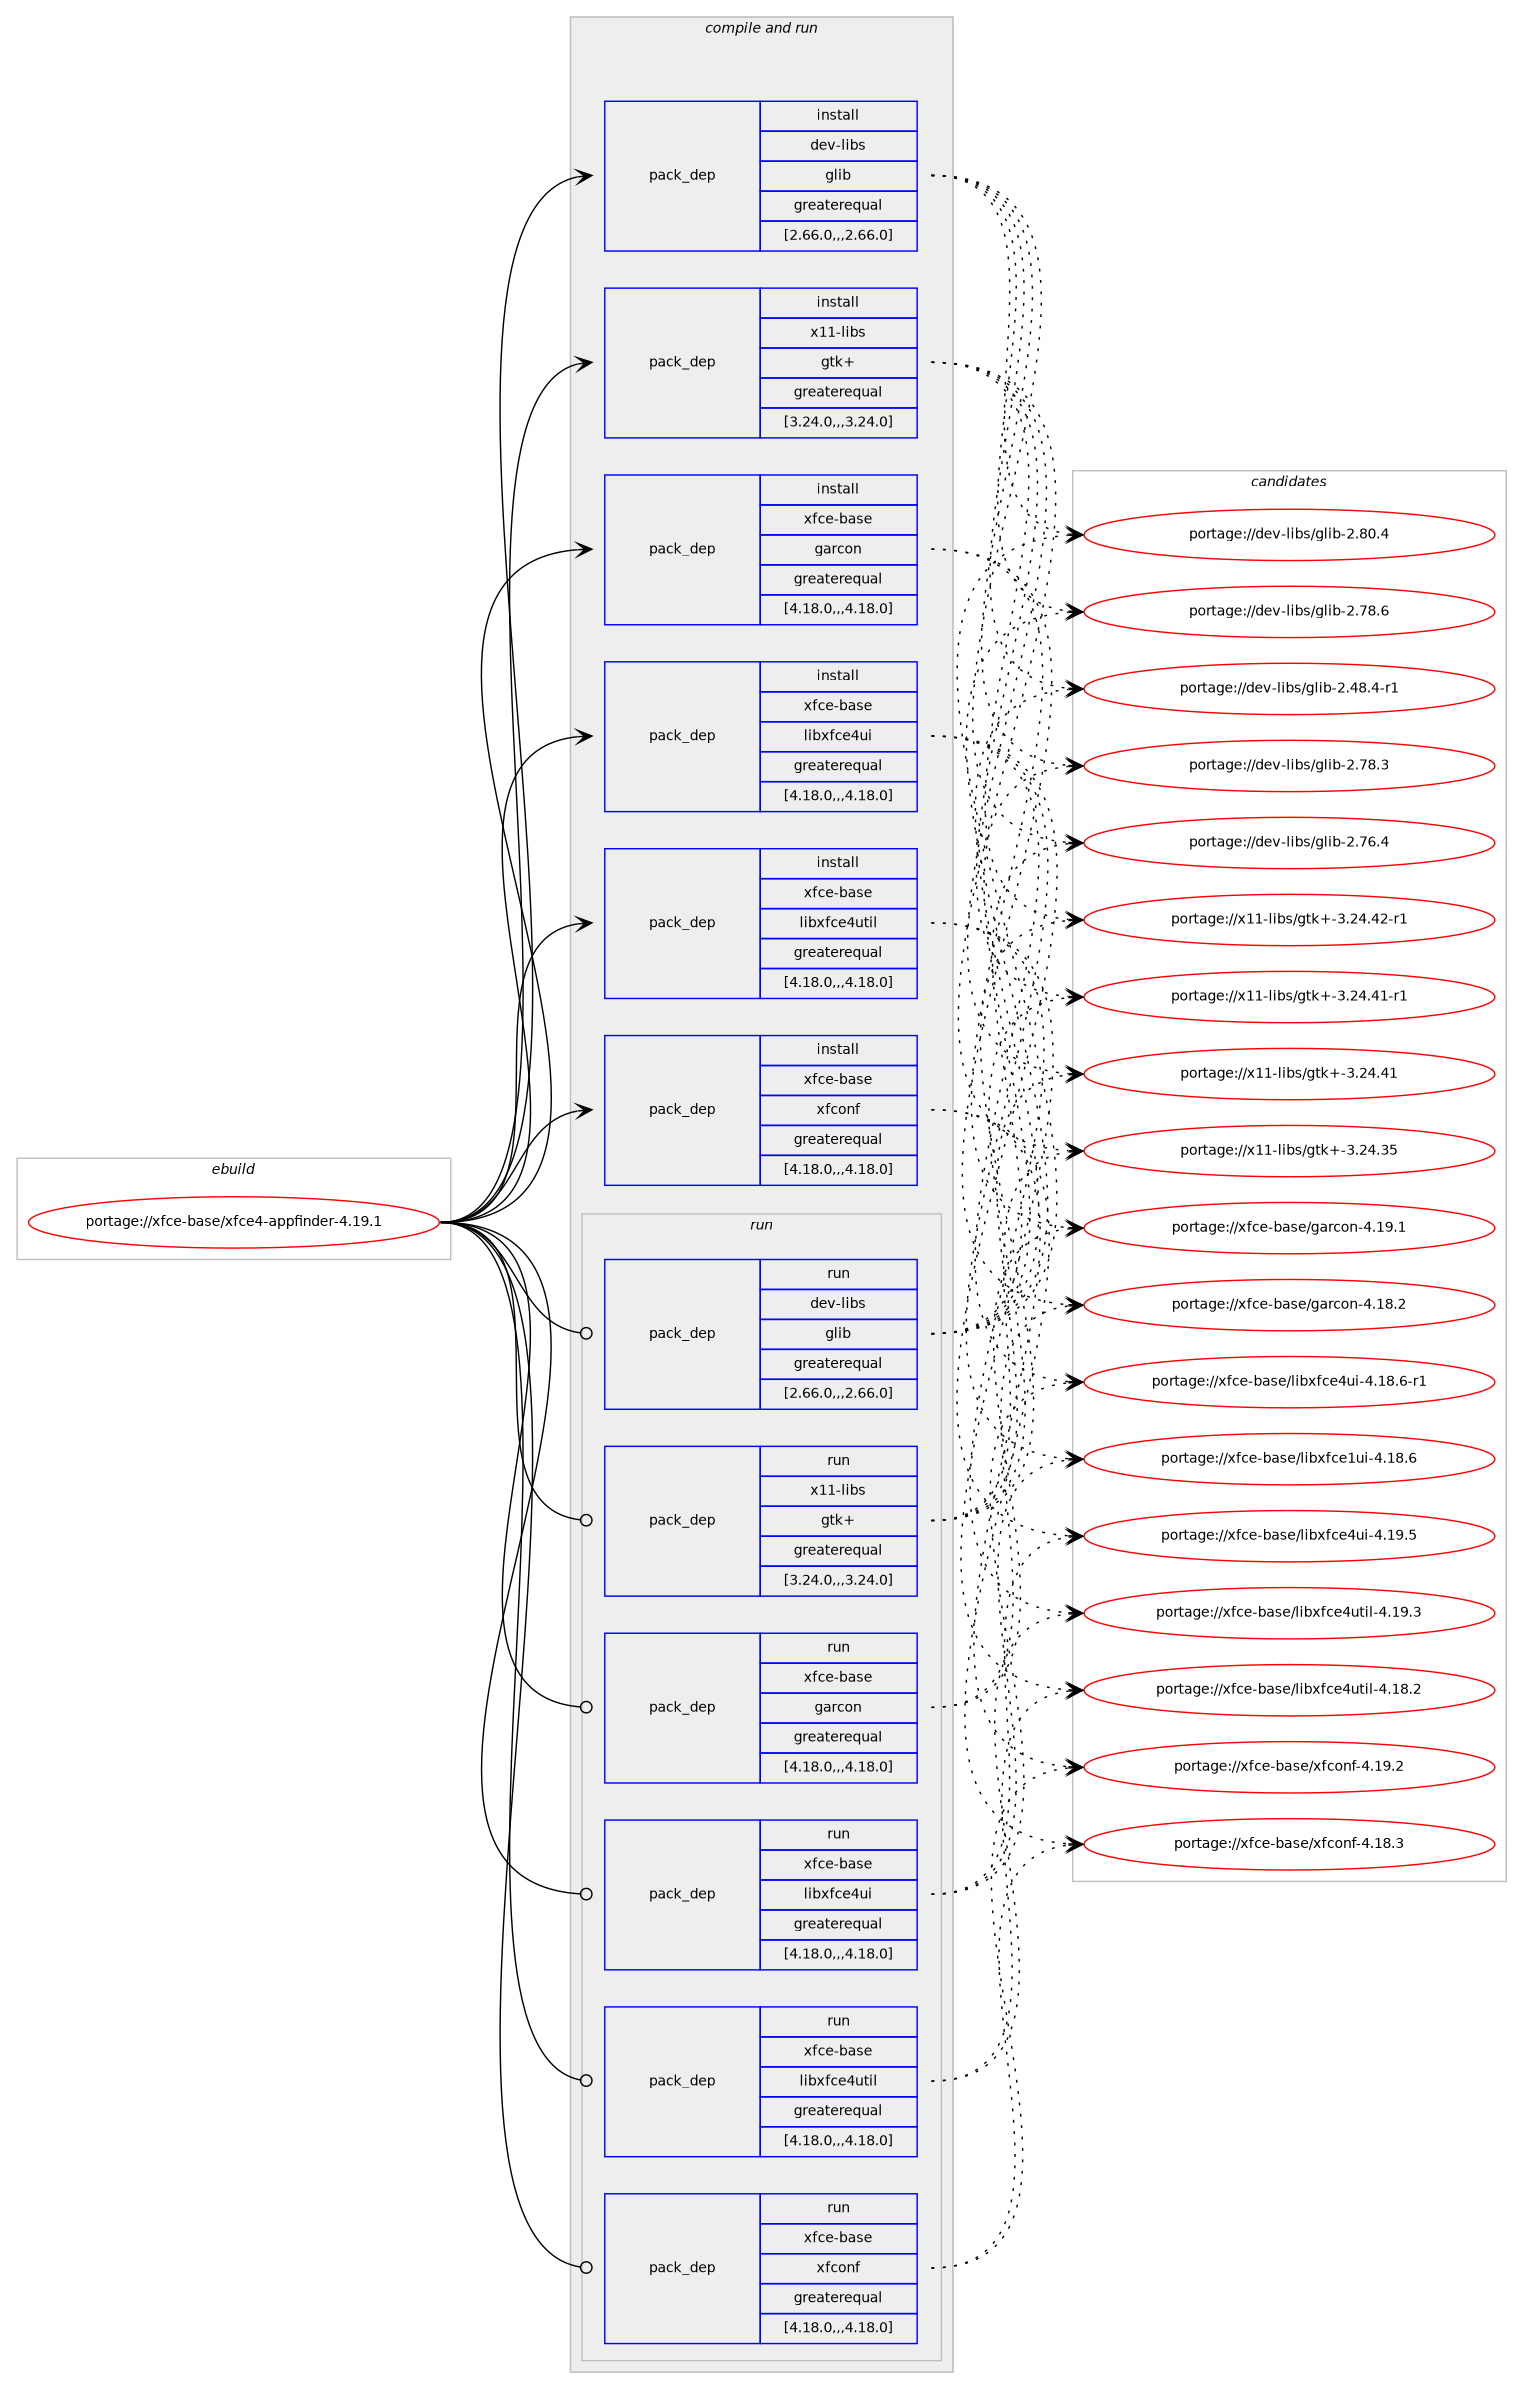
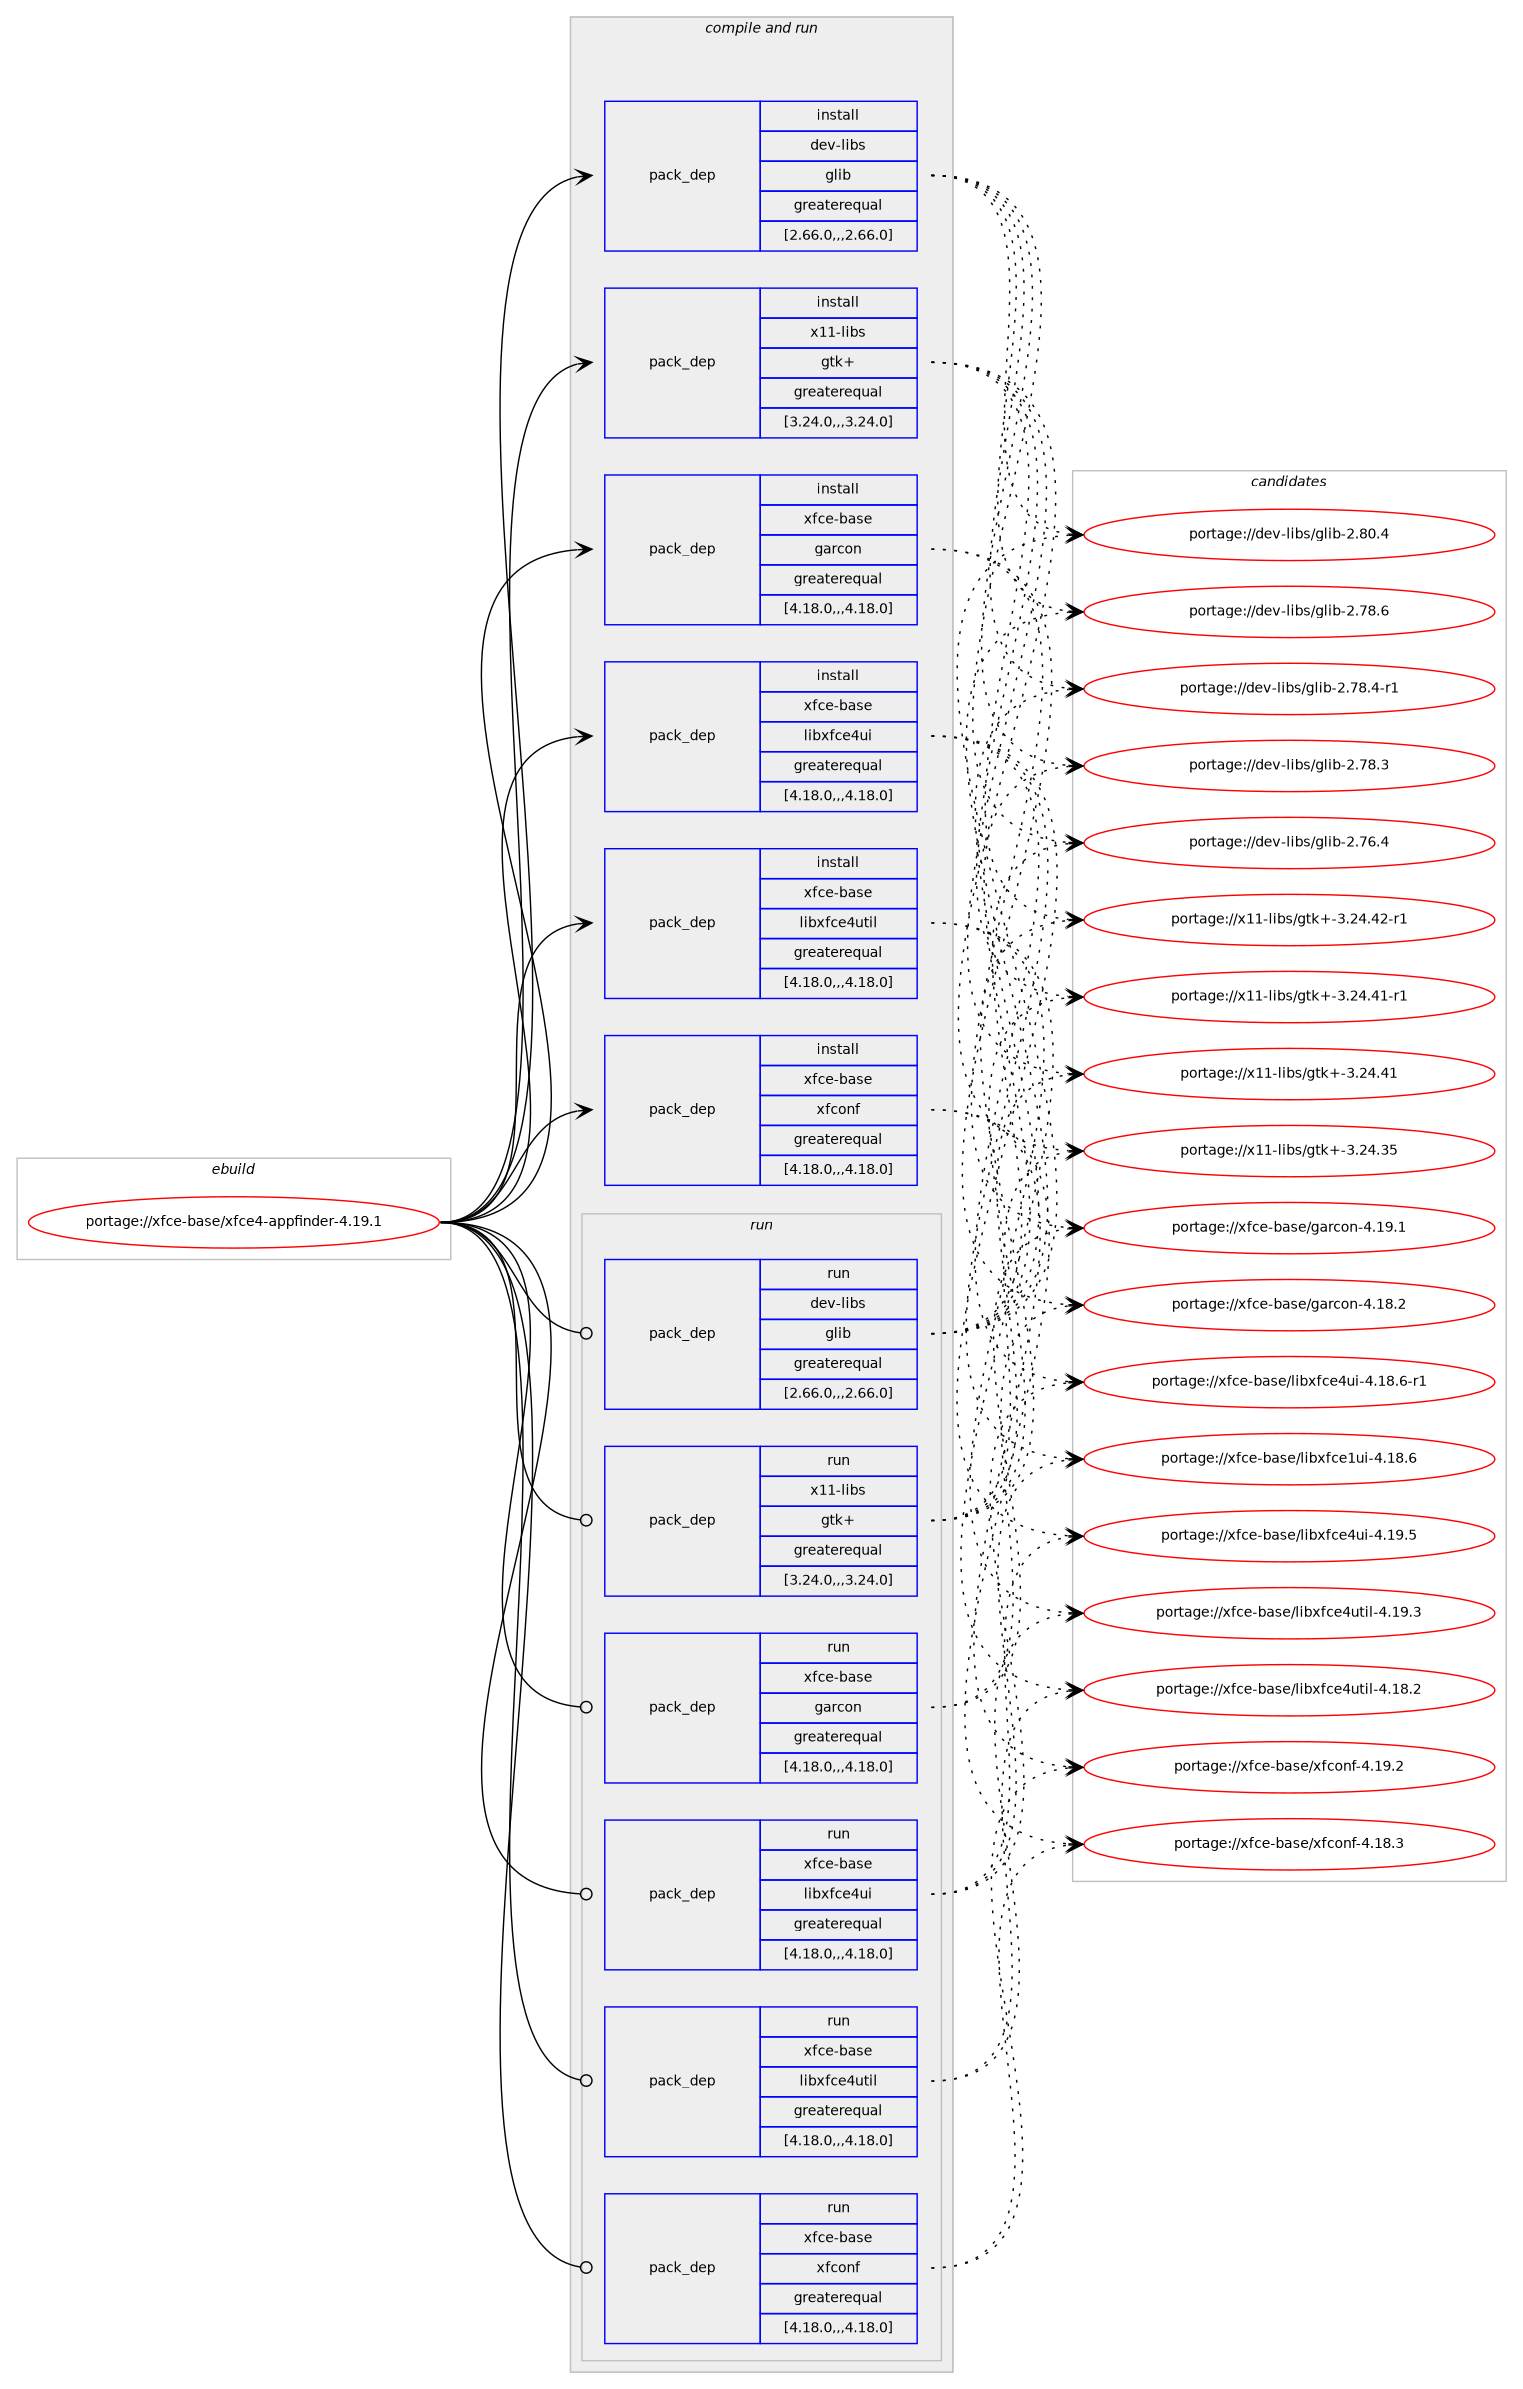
(1289, 689) -> (1289, 689)
